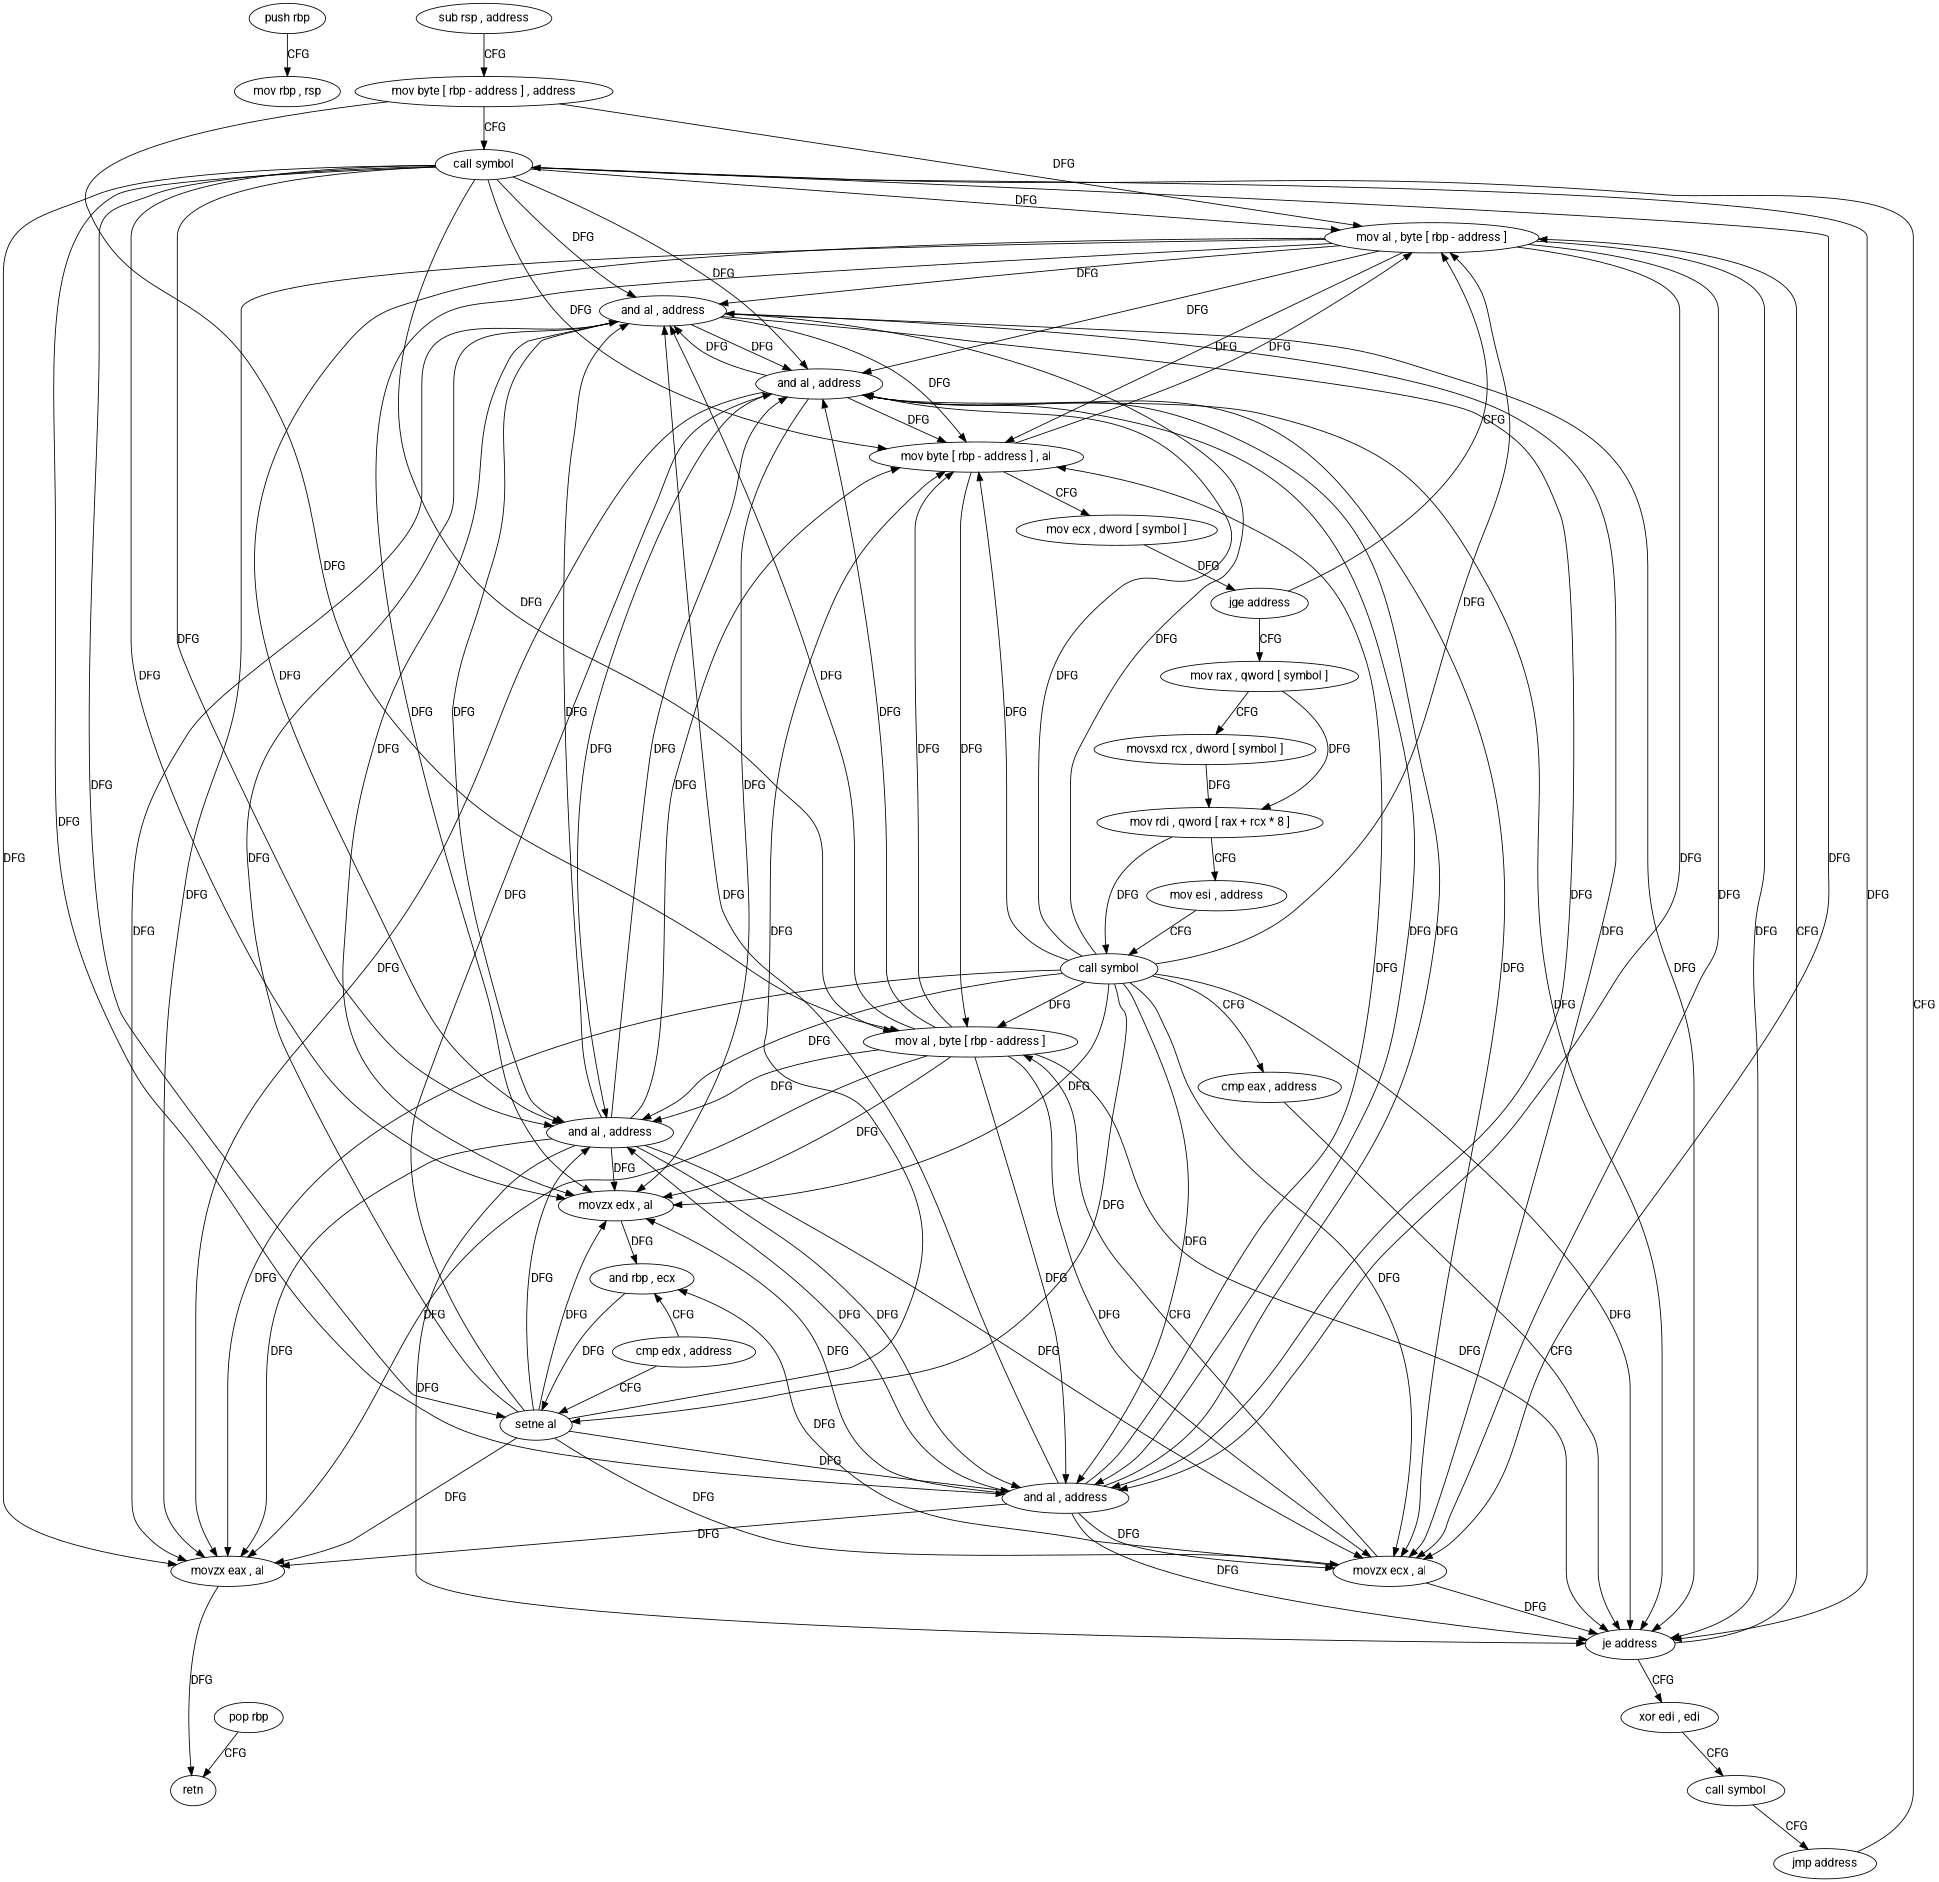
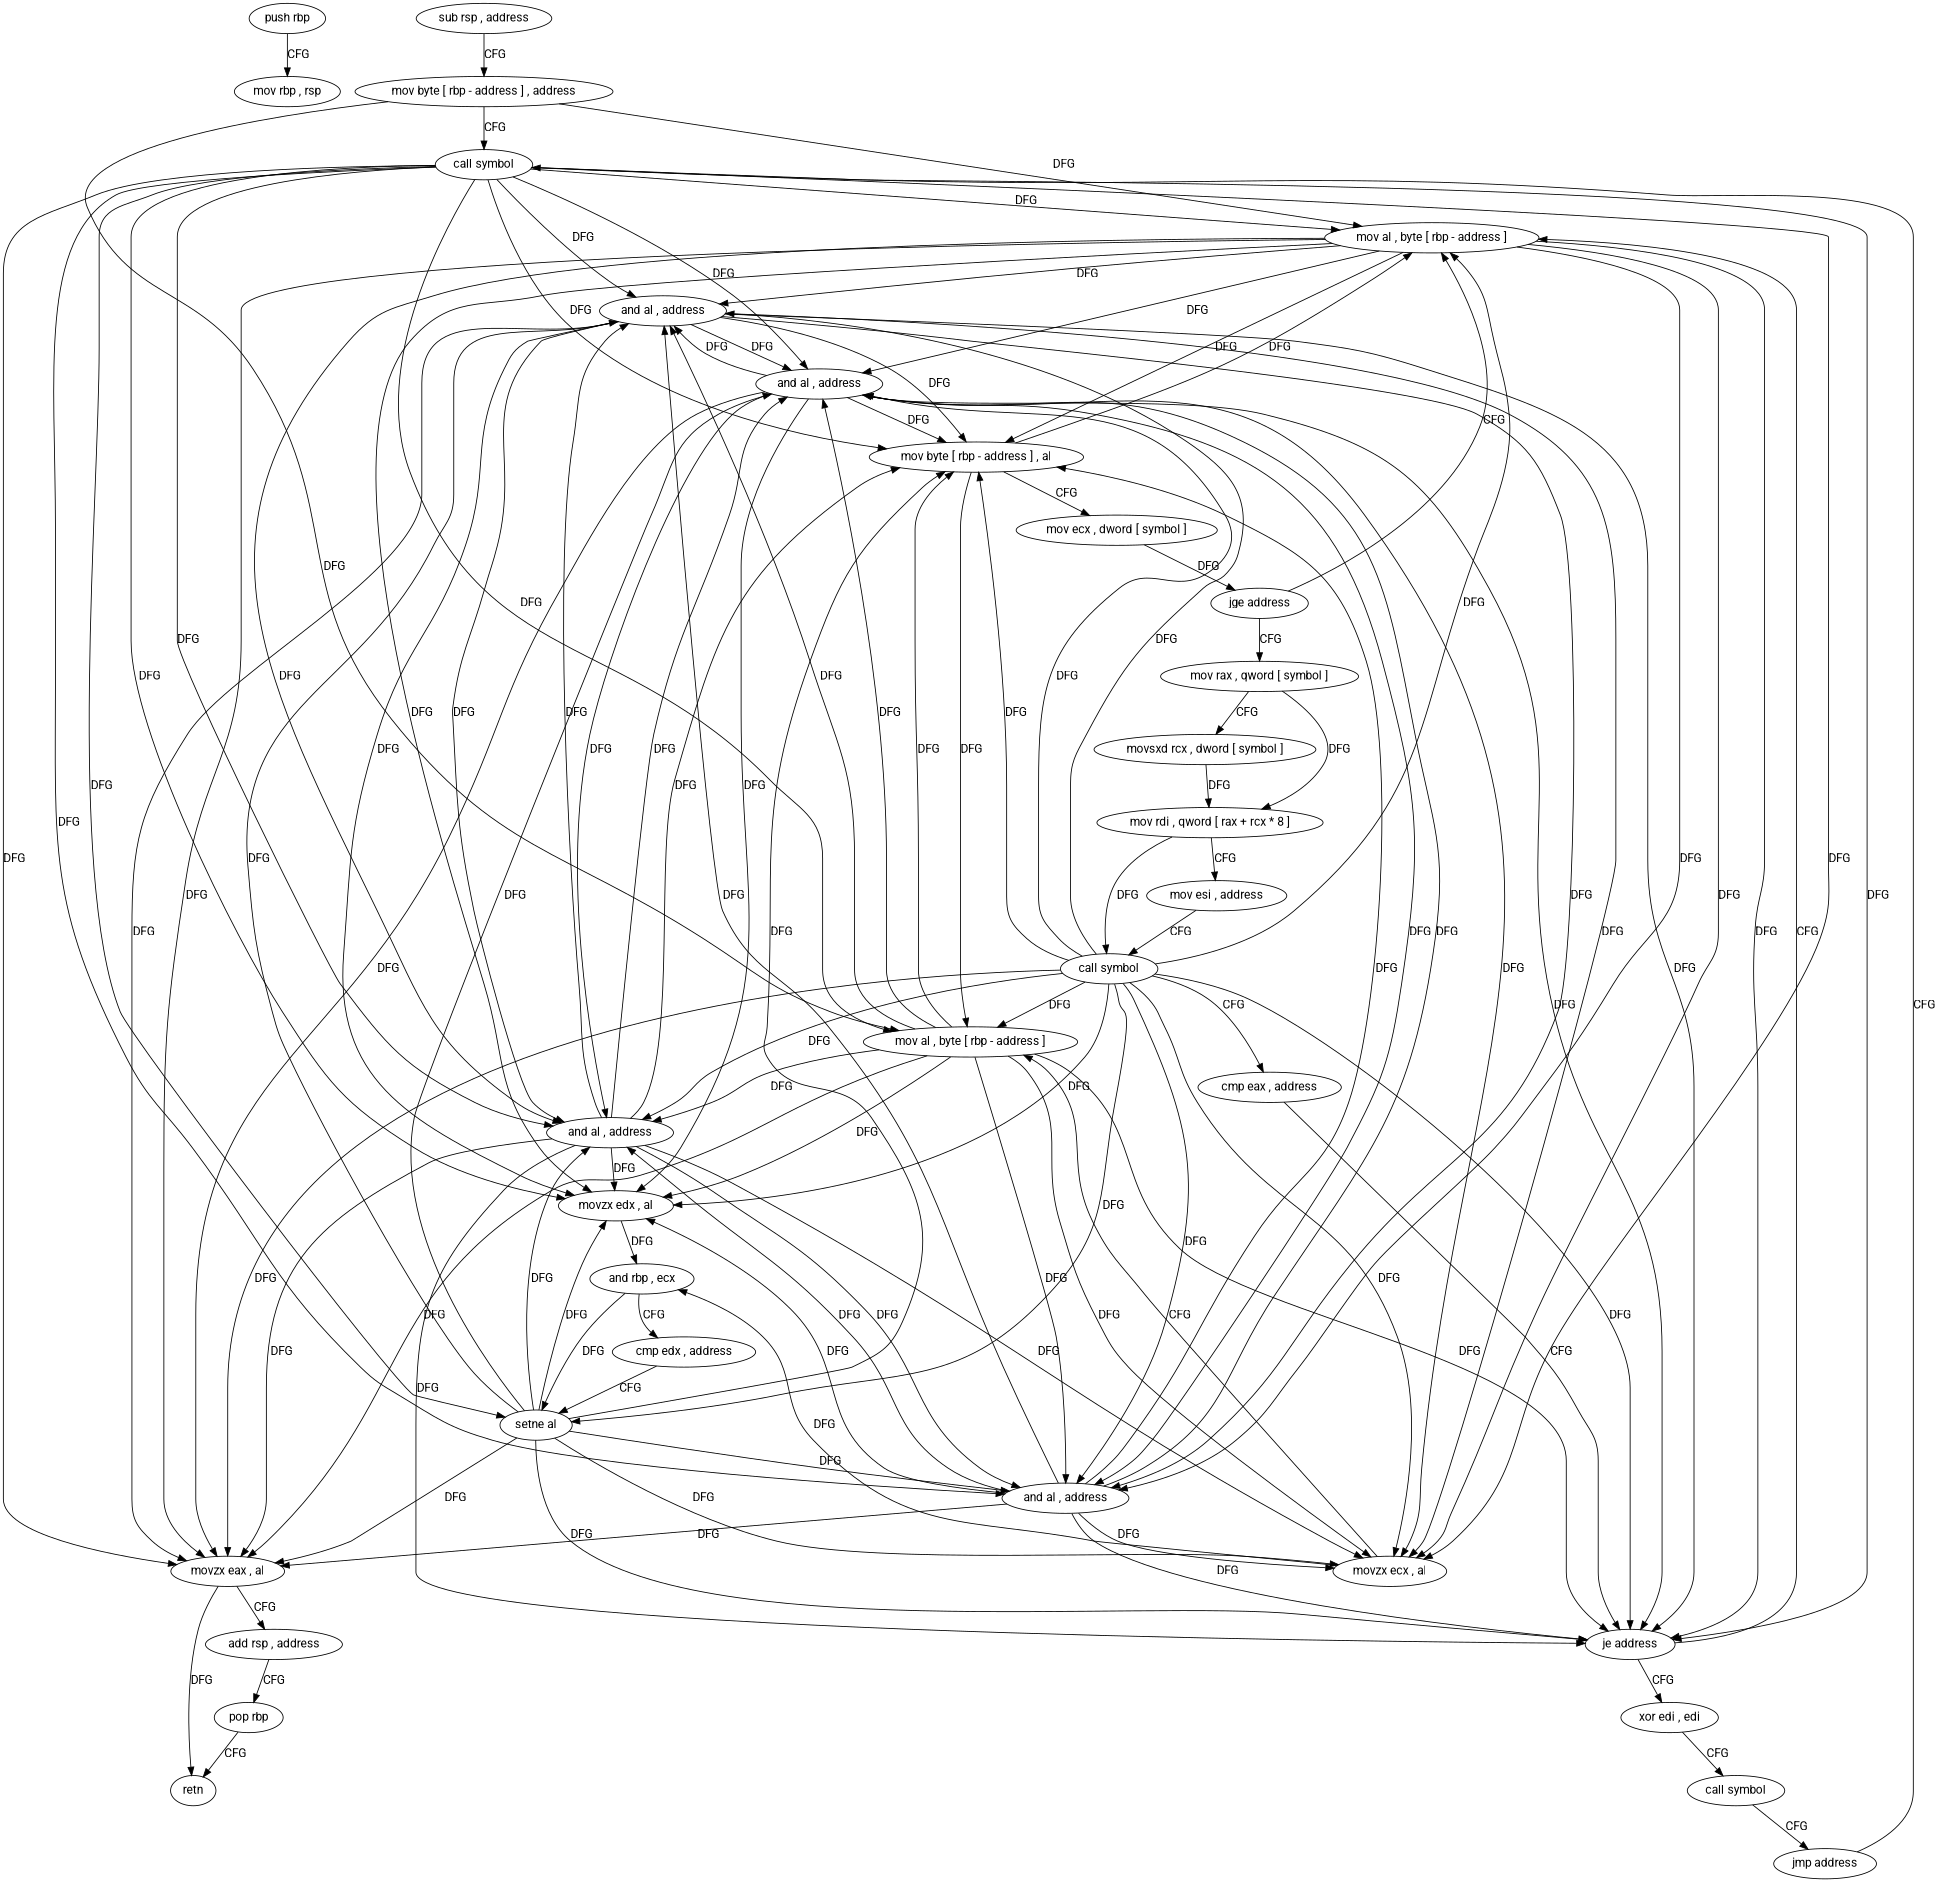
(670, 1318) -> (640, 1315)
(1508, 1607) -> (1015, 1611)
none -> (274, 1644)
